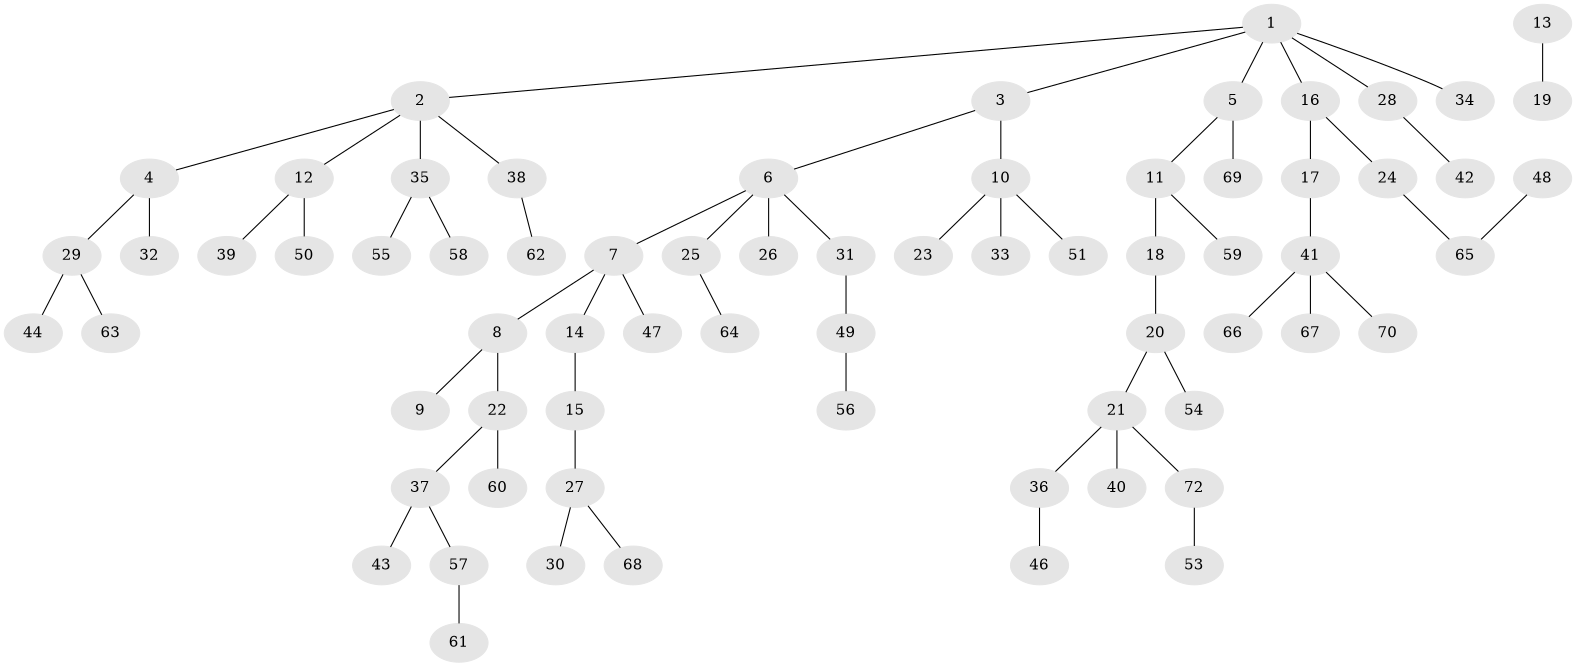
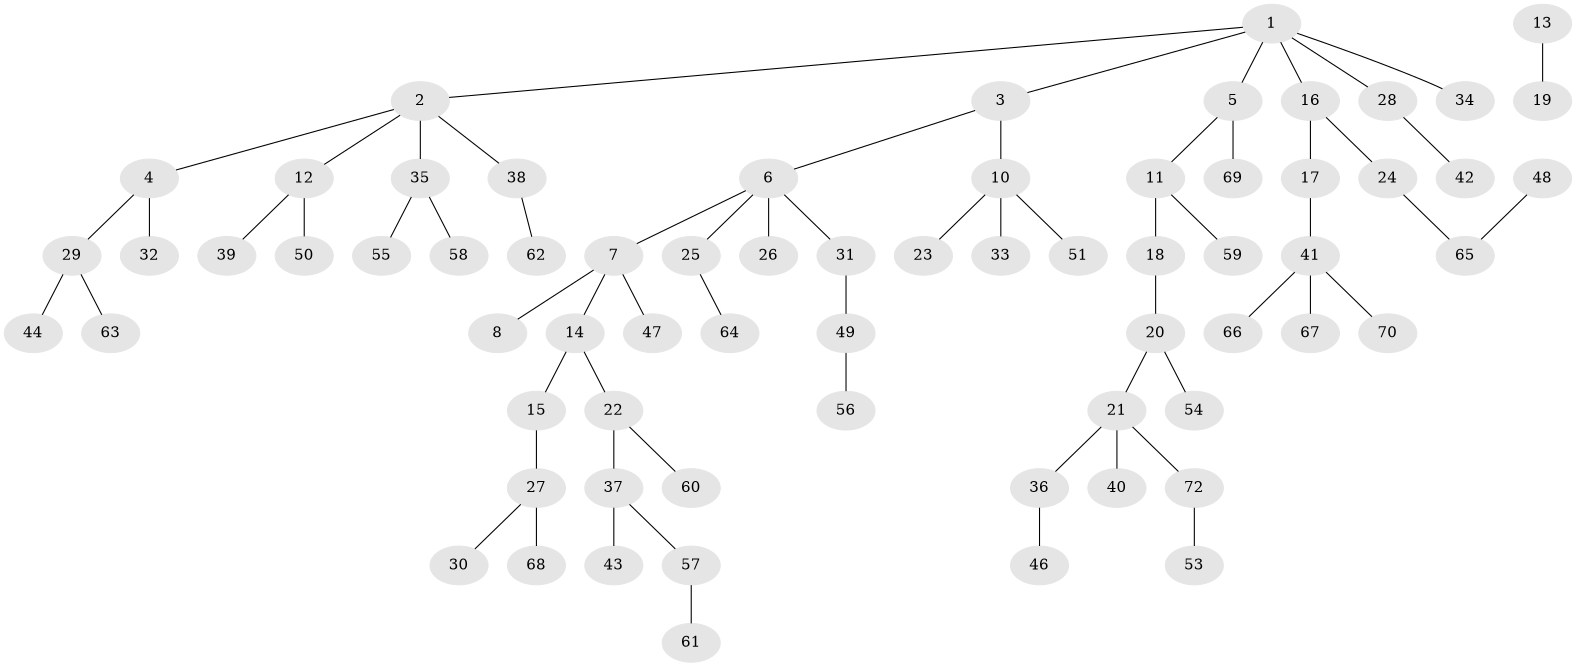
(498, 372) -> (595, 372)
(420, 411) -> none
